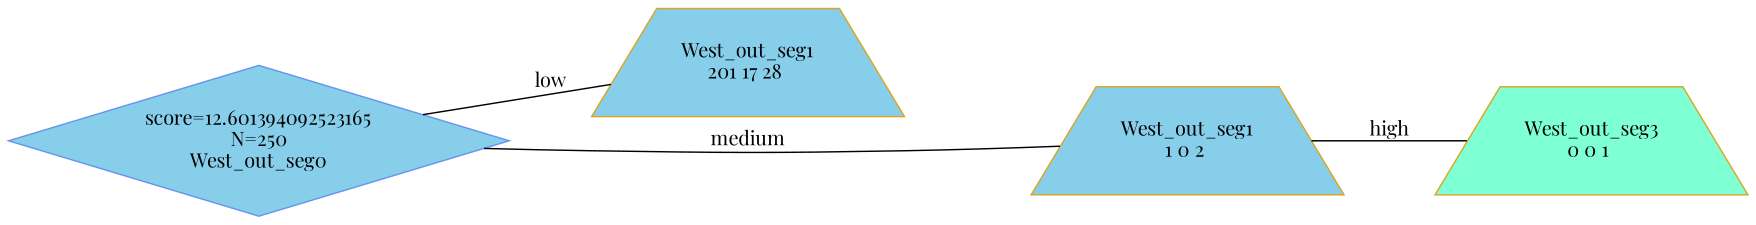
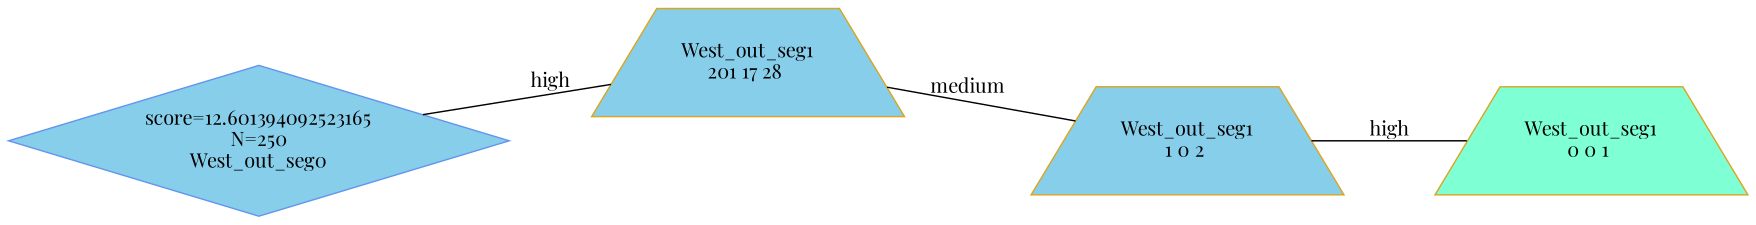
(550, 82) -> (550, 82)
(1591, 141) -> (1591, 141)
(772, 152) -> (981, 104)
